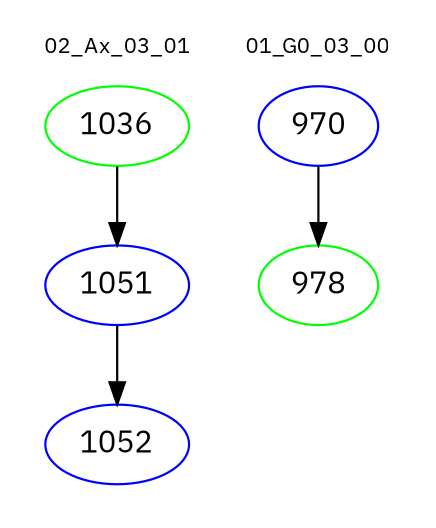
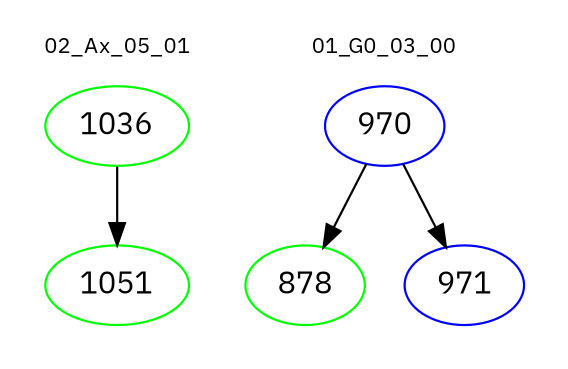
(118, 48) -> (118, 48)
(117, 285) -> (117, 285)
(318, 285) -> (305, 285)
none -> (464, 285)
(117, 444) -> none
